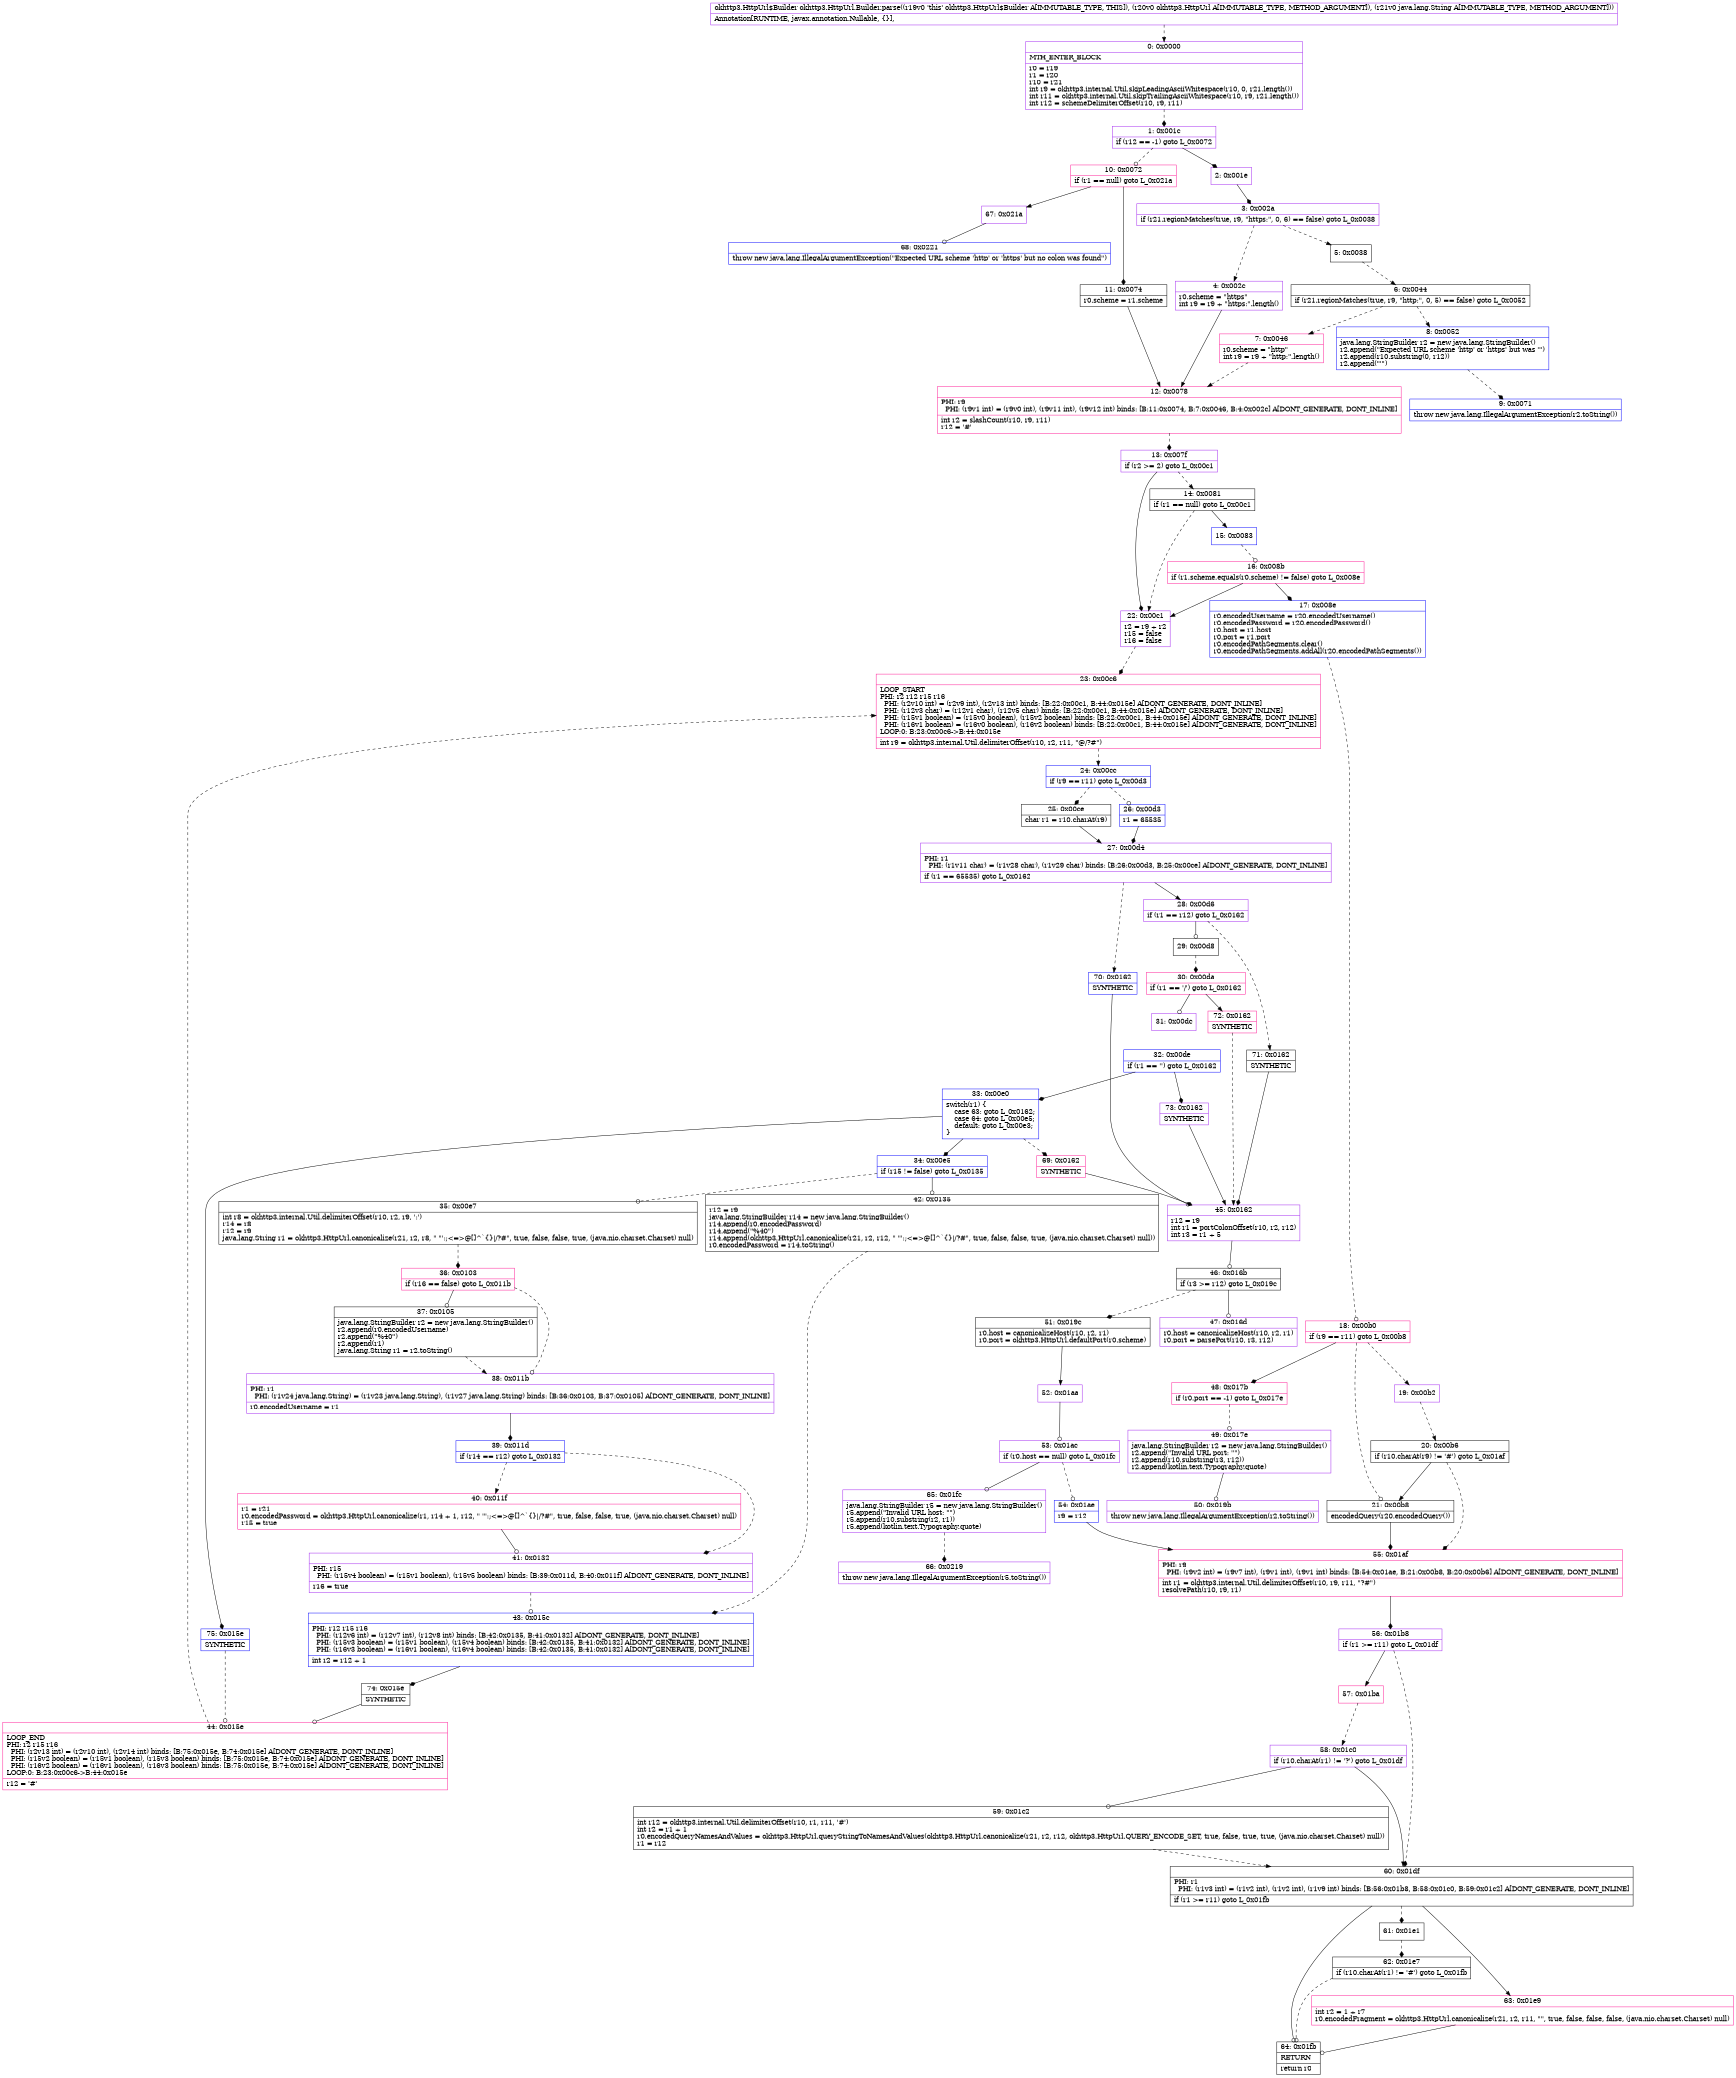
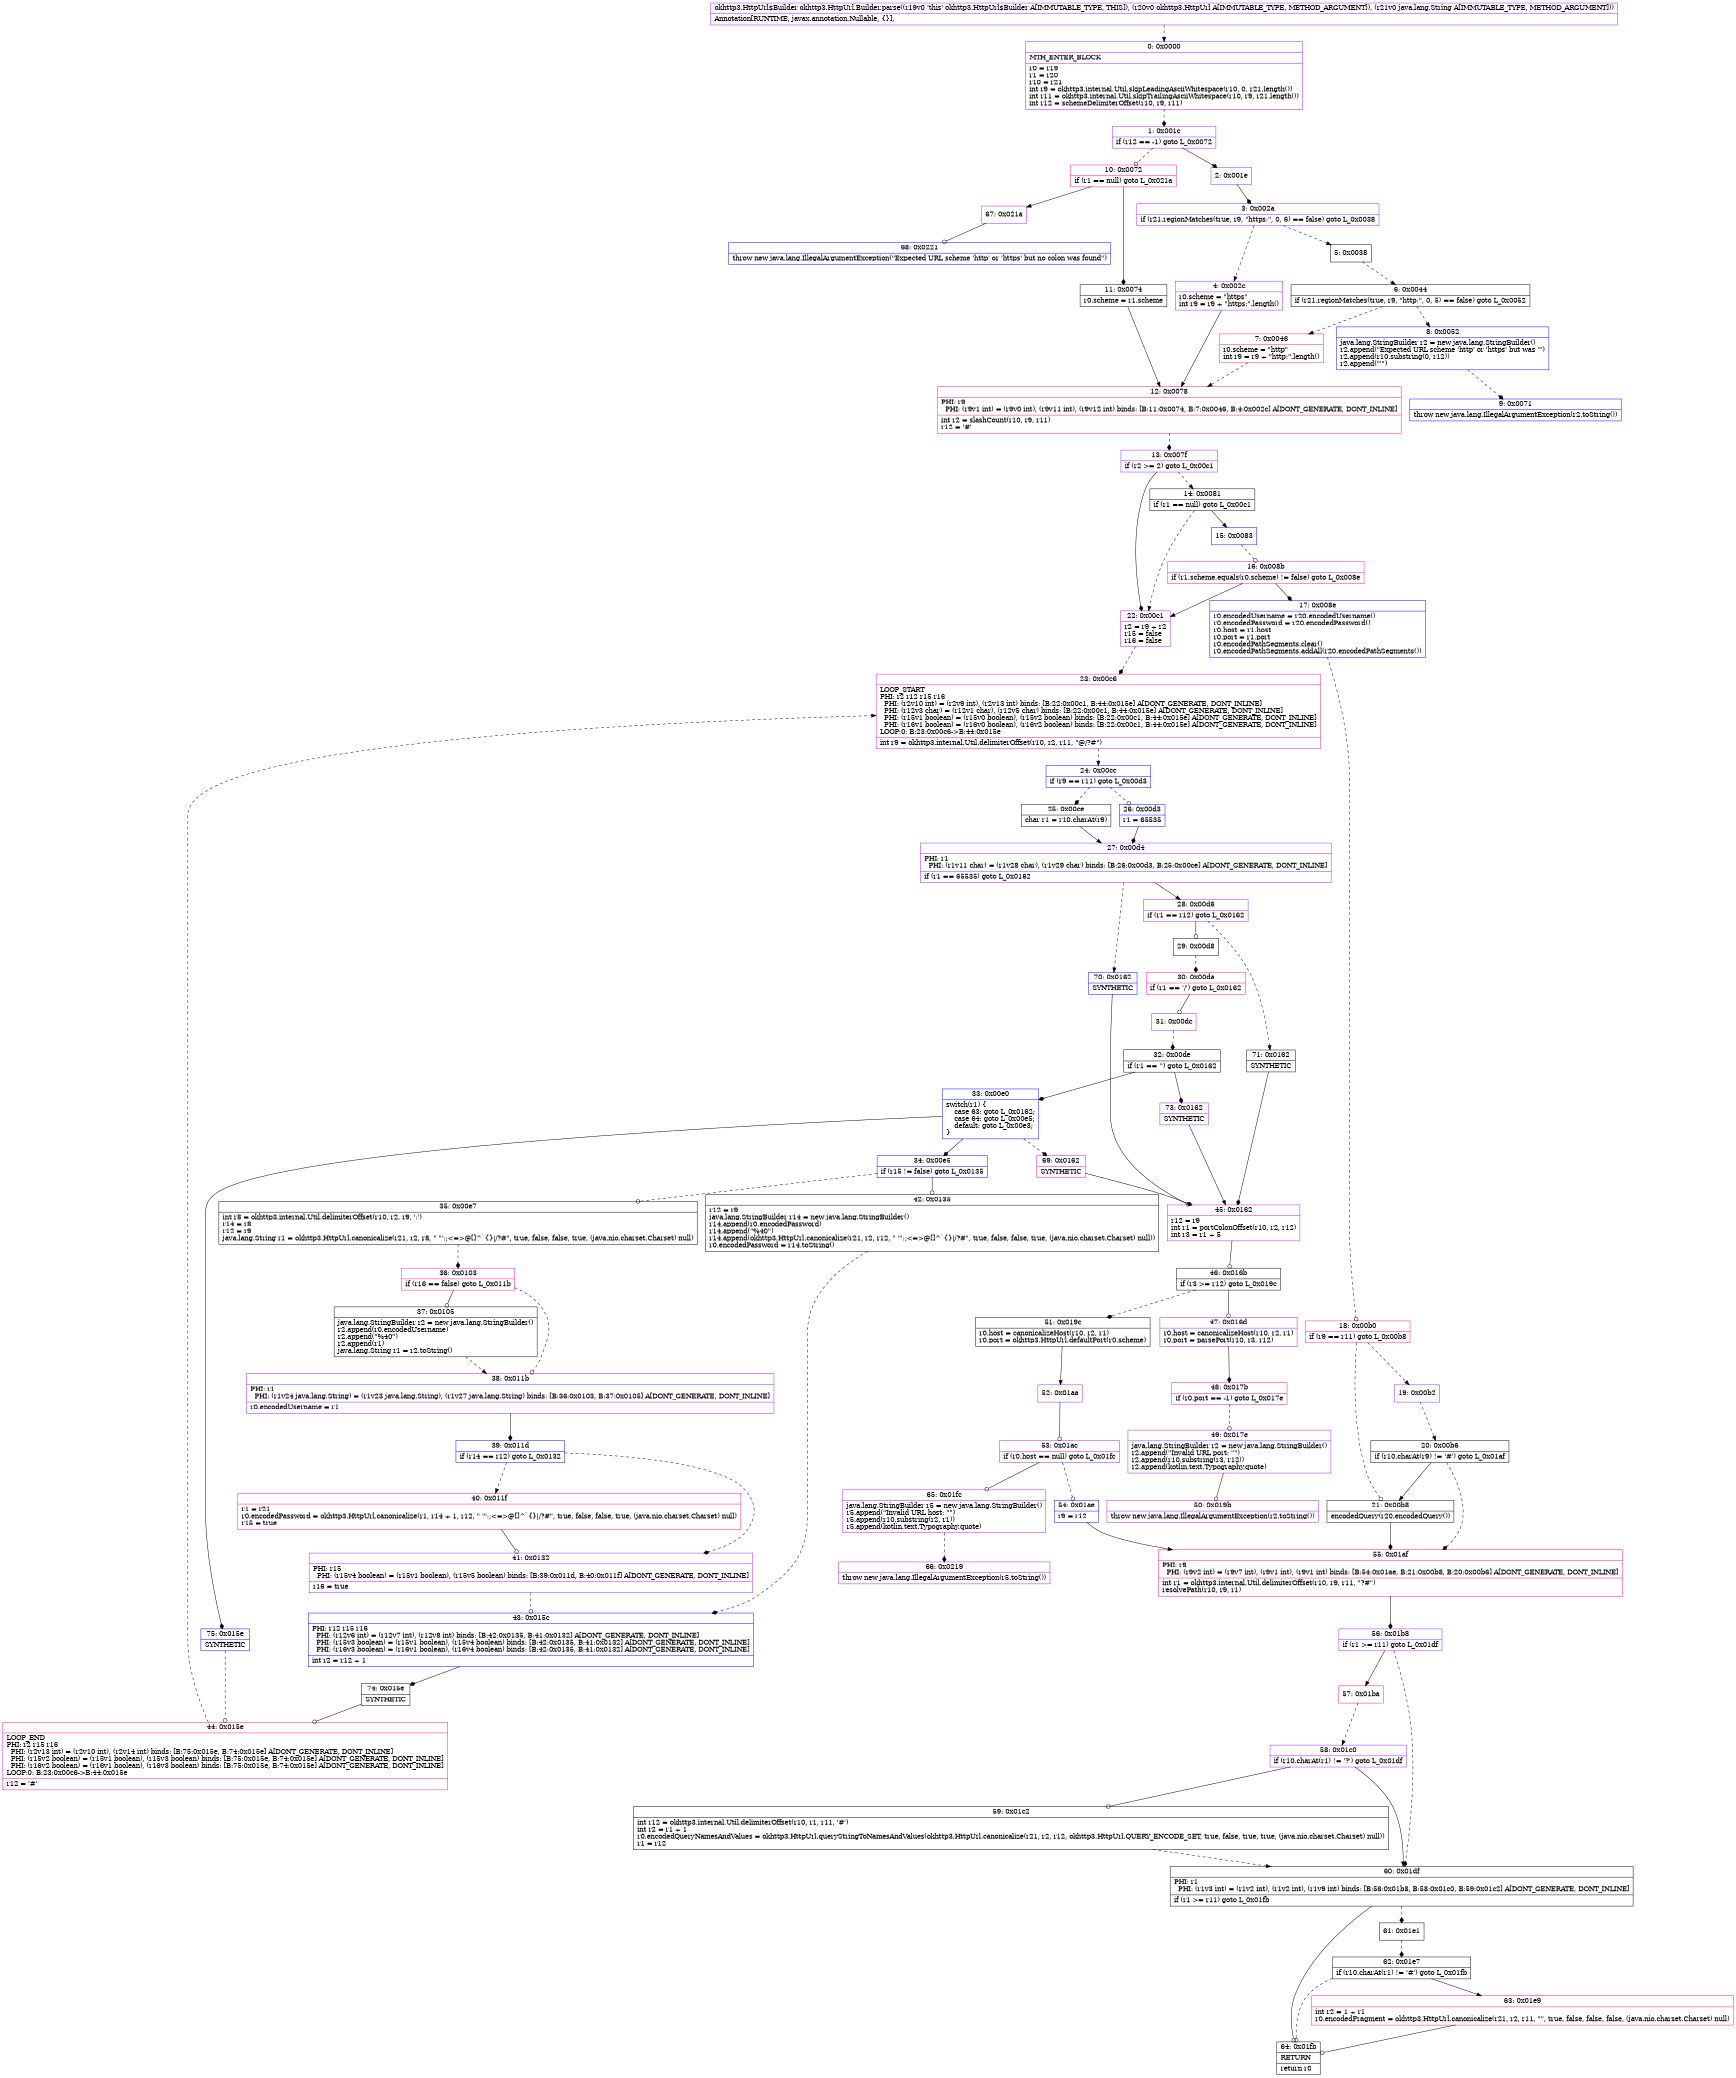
(1232, 1022) -> none
none -> (1173, 1037)
(1172, 1061) -> (1172, 1061)
(1296, 1361) -> (1229, 1362)
(1466, 1948) -> (1454, 1986)
(1340, 2012) -> (1340, 2012)
